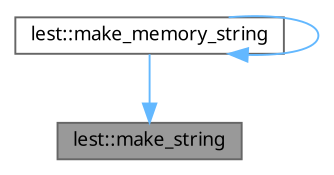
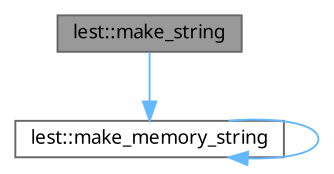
(150, 79) -> (150, 77)
